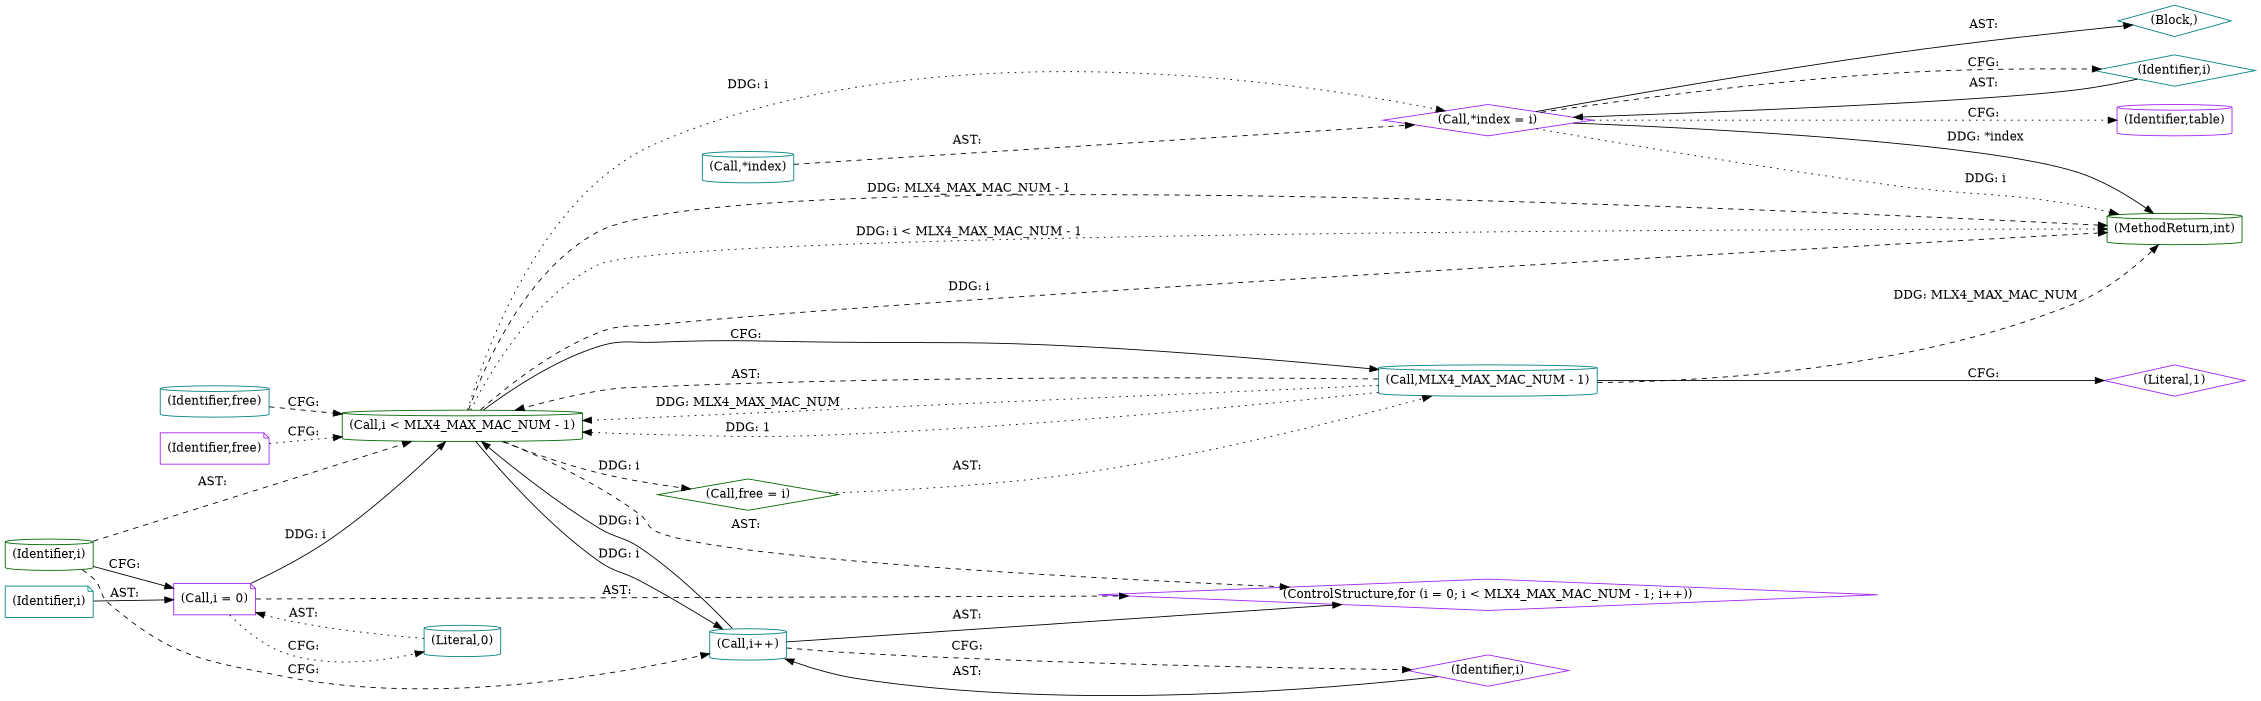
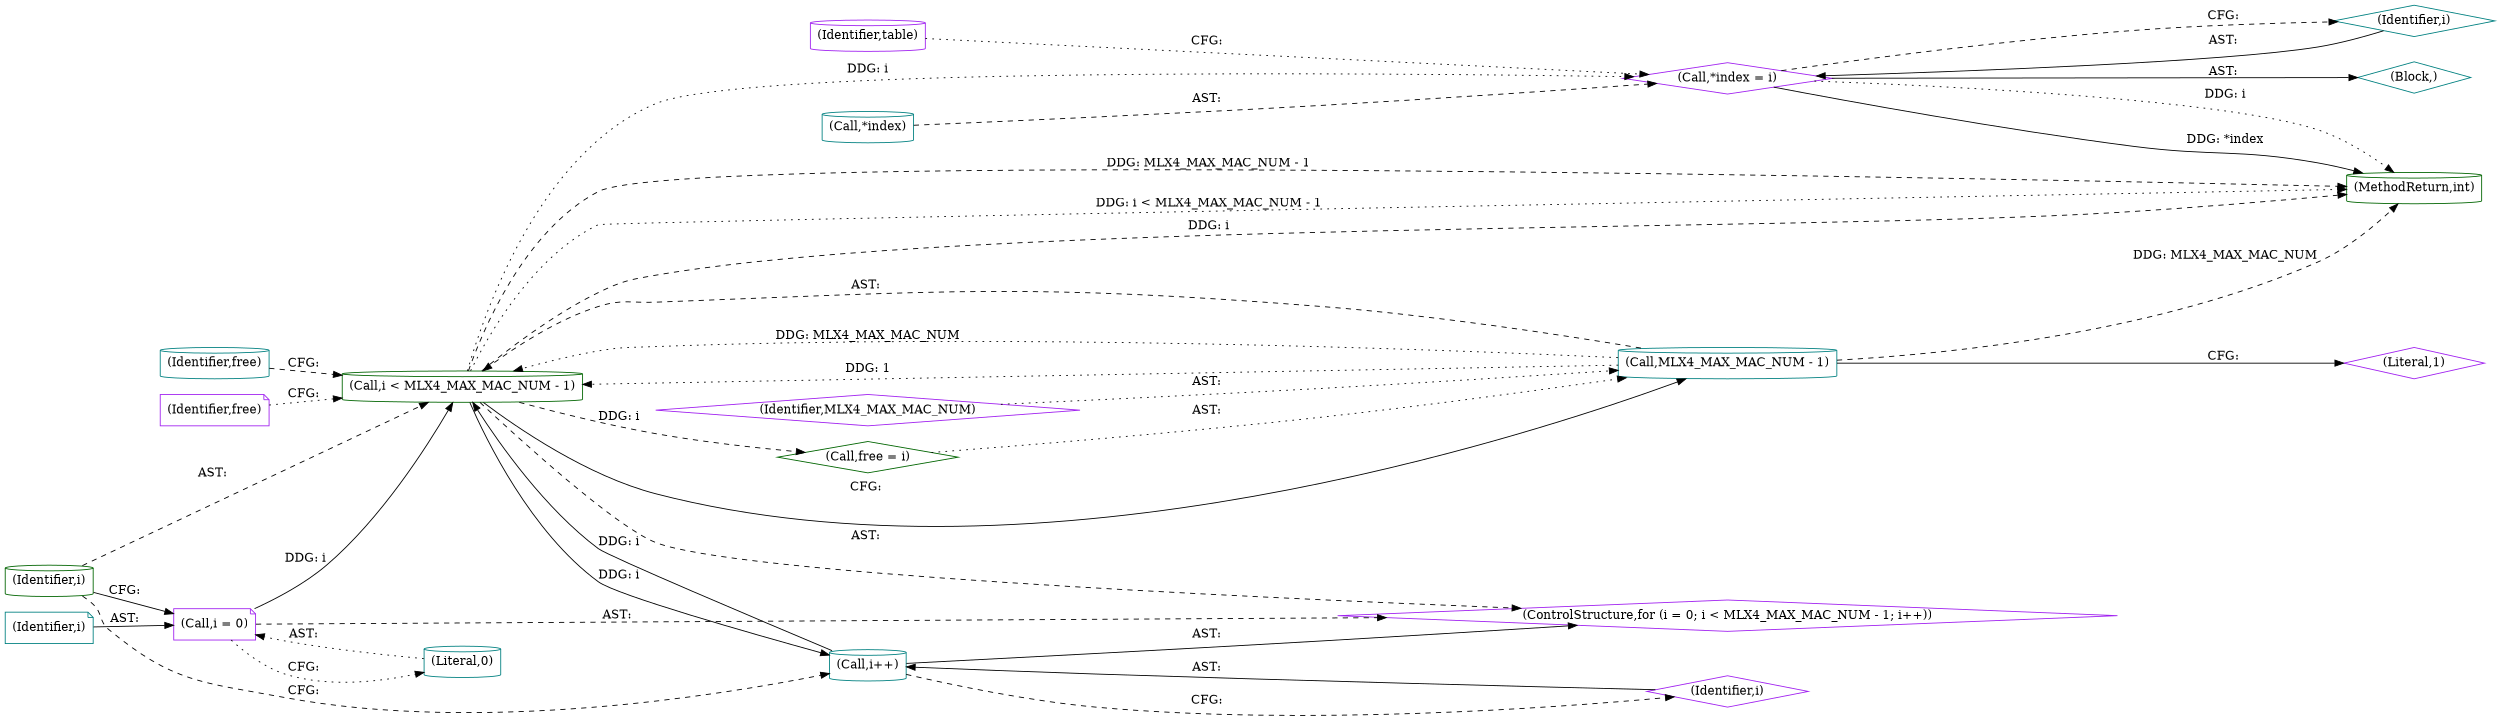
(1850, 120) -> (1282, 56)
none -> (868, 410)
